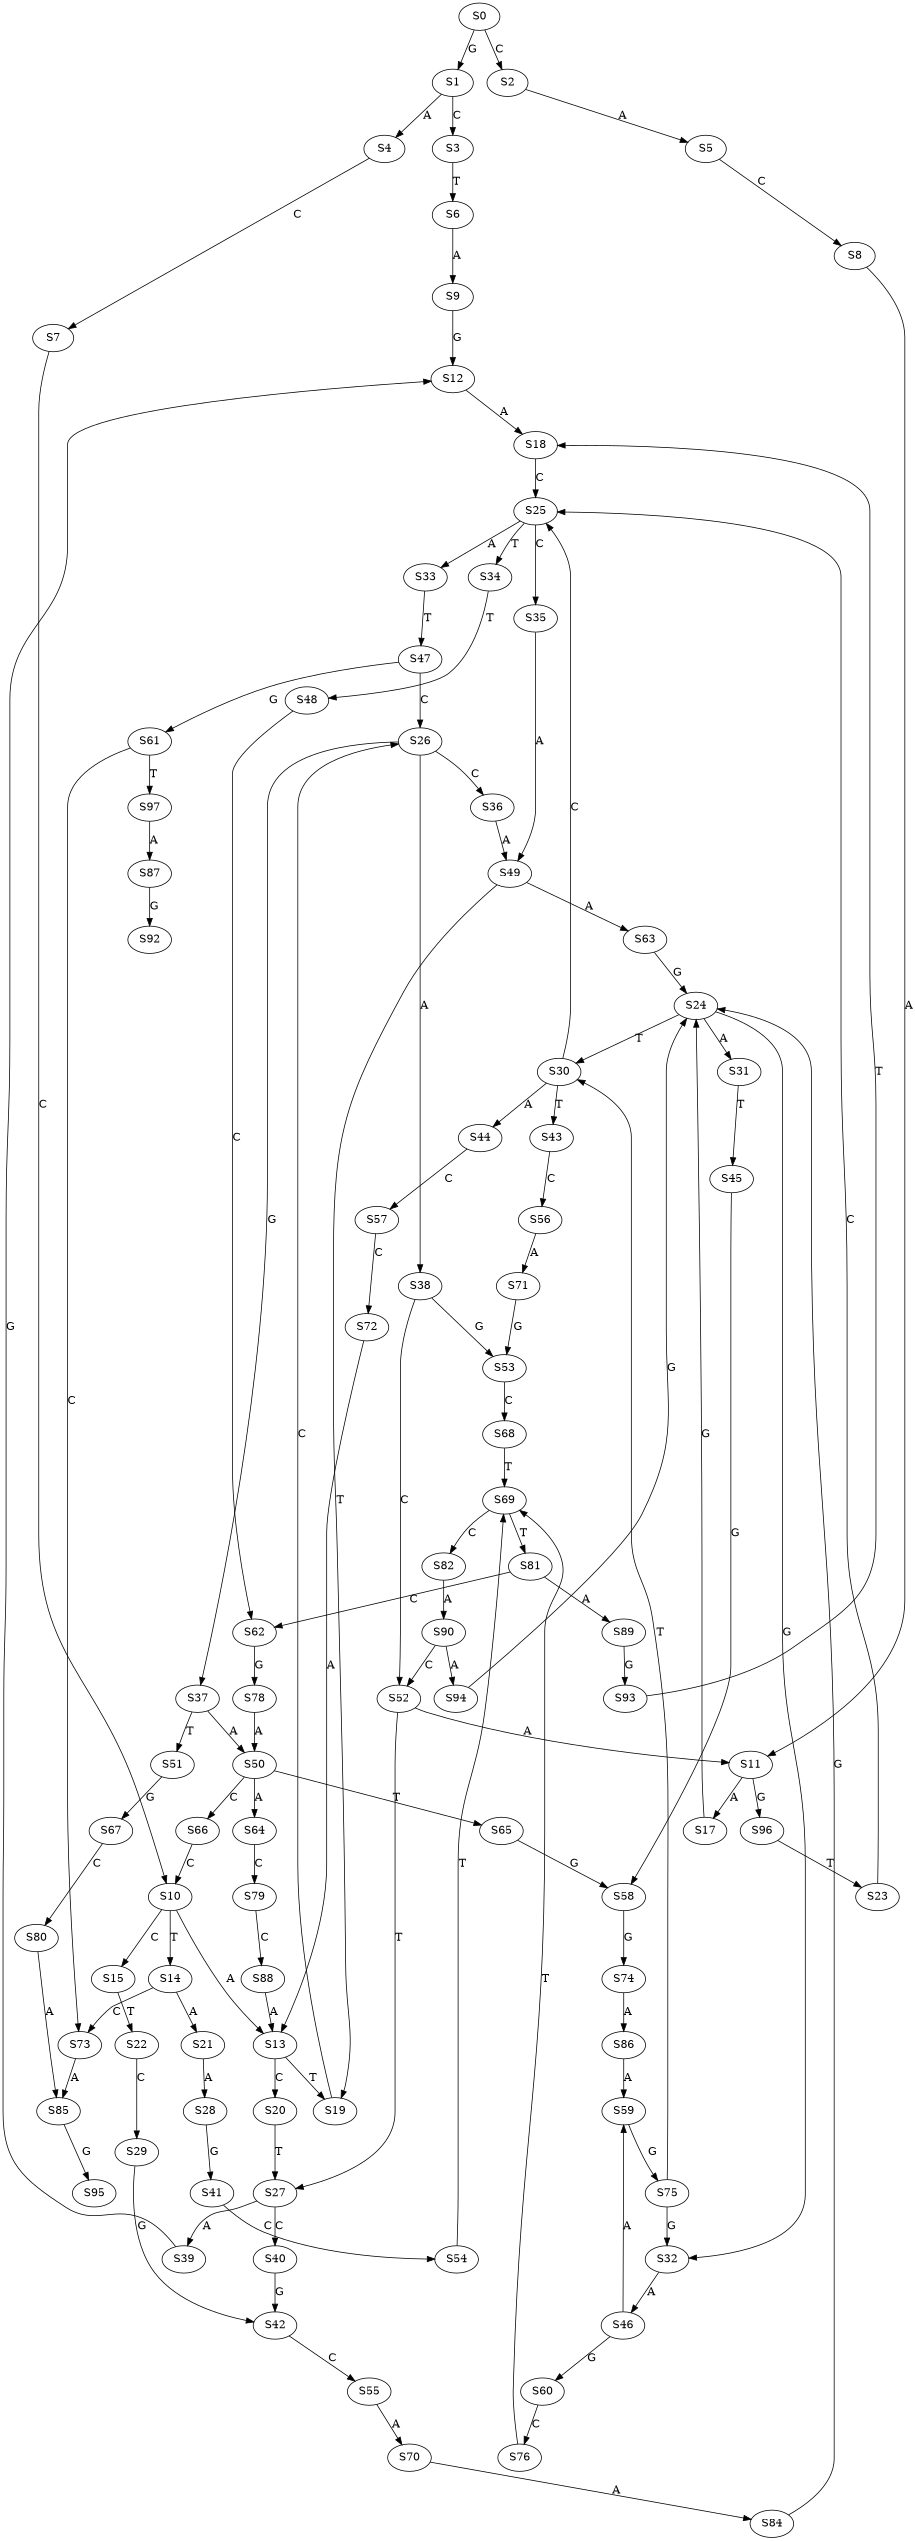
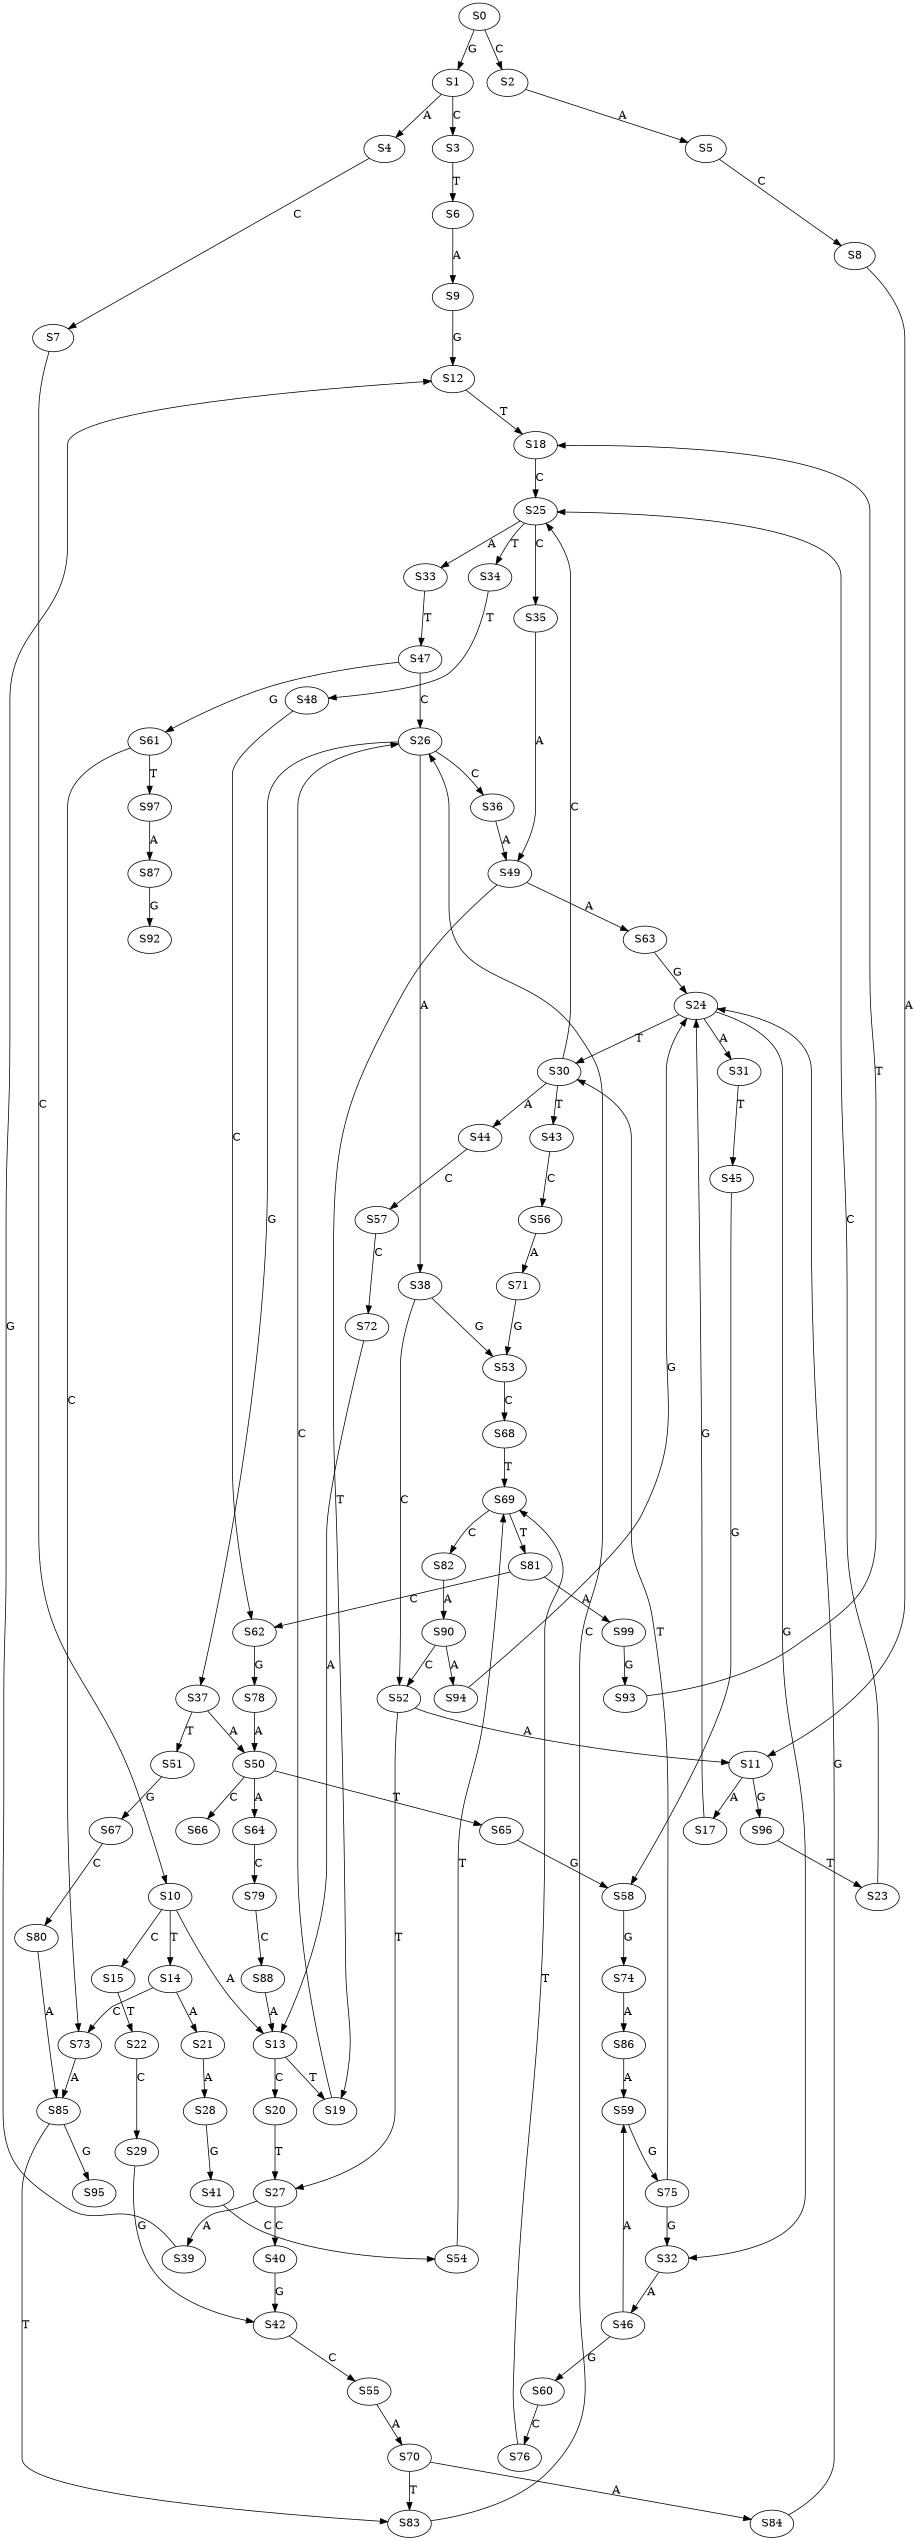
(504, 412) -> (504, 412)
(624, 1633) -> (624, 1633)
(185, 1861) -> none
none -> (409, 2524)
